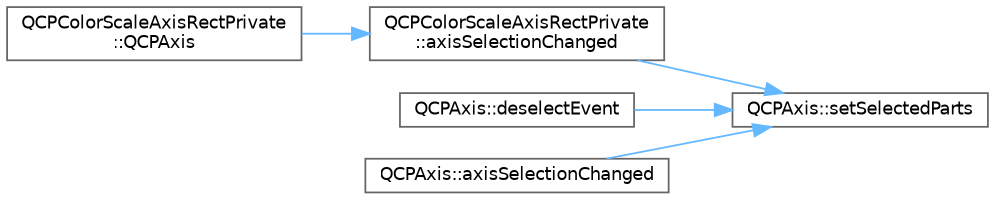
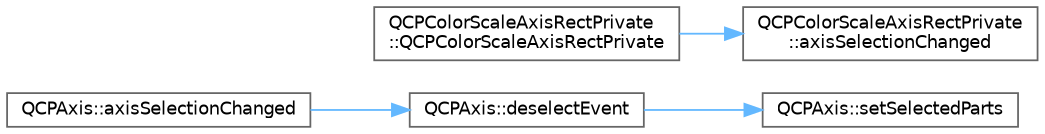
(154, 34) -> (527, 34)
(701, 75) -> none
(680, 144) -> (351, 110)
